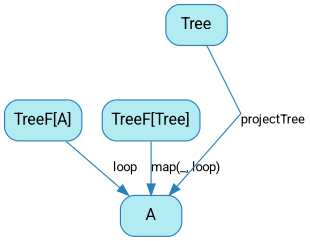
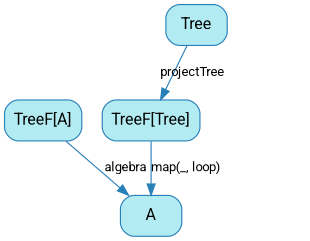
(234, 121) -> (176, 68)
(126, 168) -> (126, 168)
